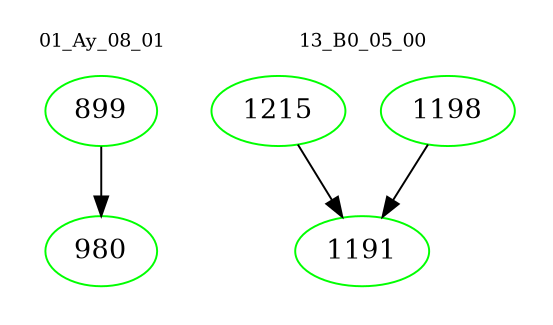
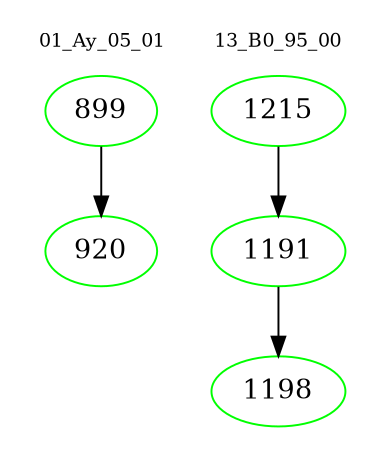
(102, 42) -> (102, 42)
(363, 42) -> (278, 42)
(411, 172) -> (278, 312)
(101, 251) -> (101, 251)
